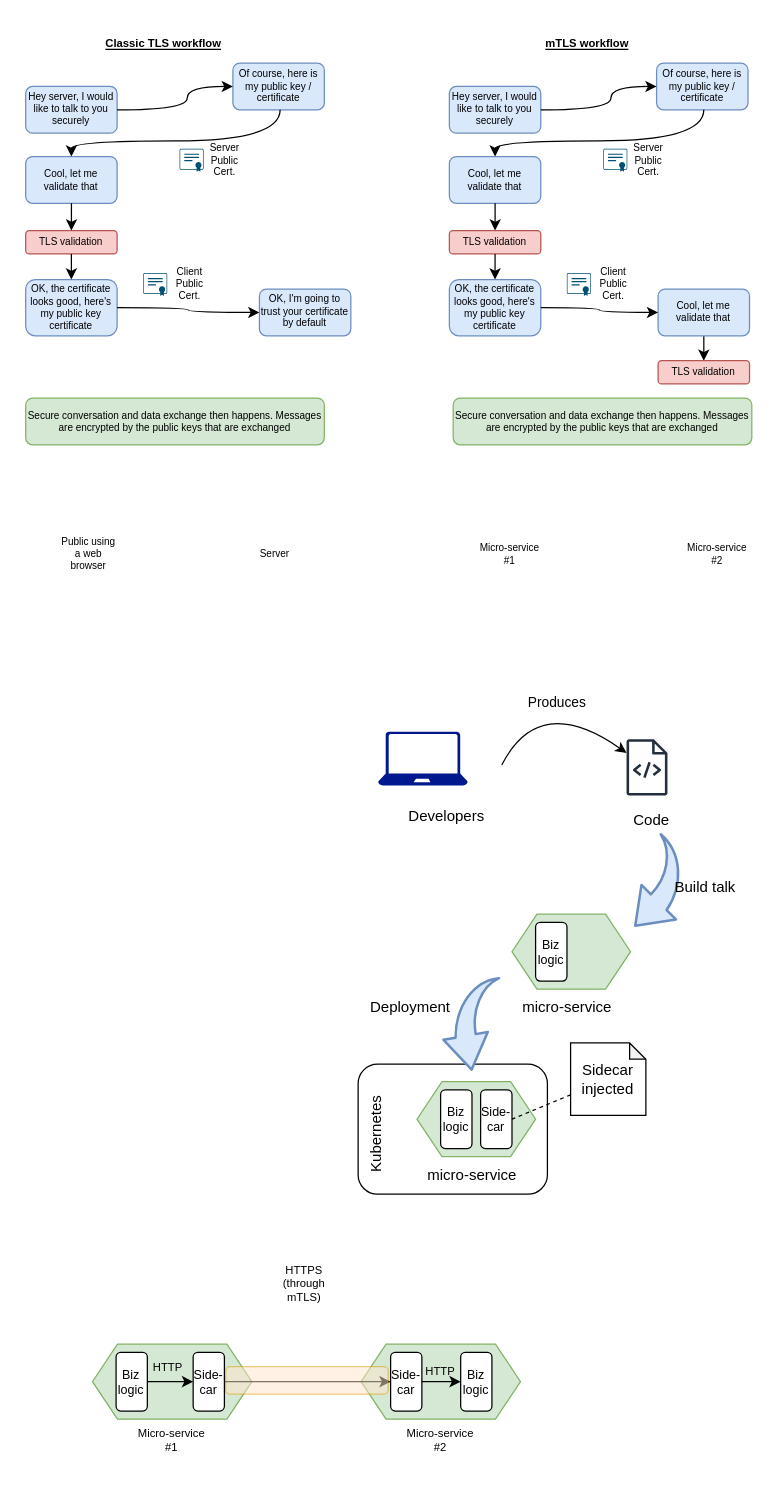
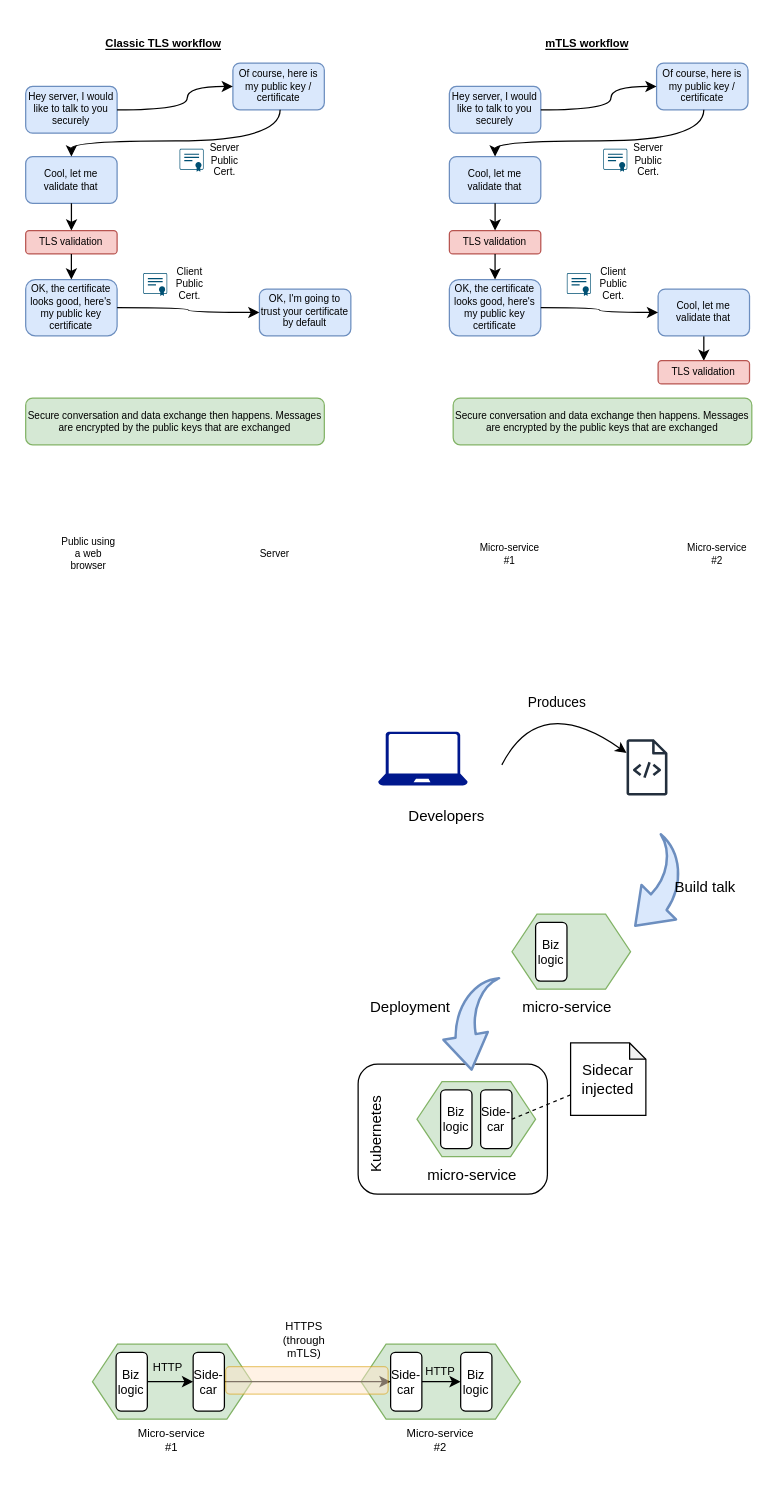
(652, 821) -> none
(304, 1284) -> (304, 1340)
